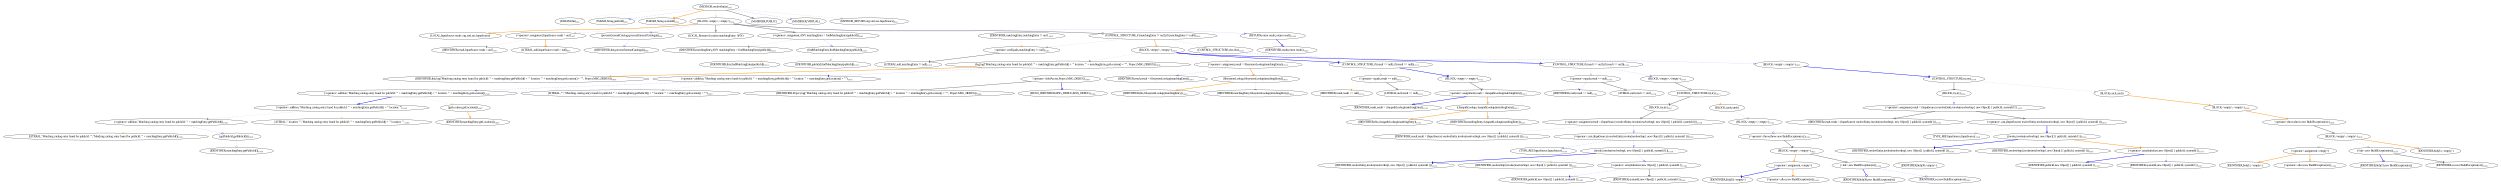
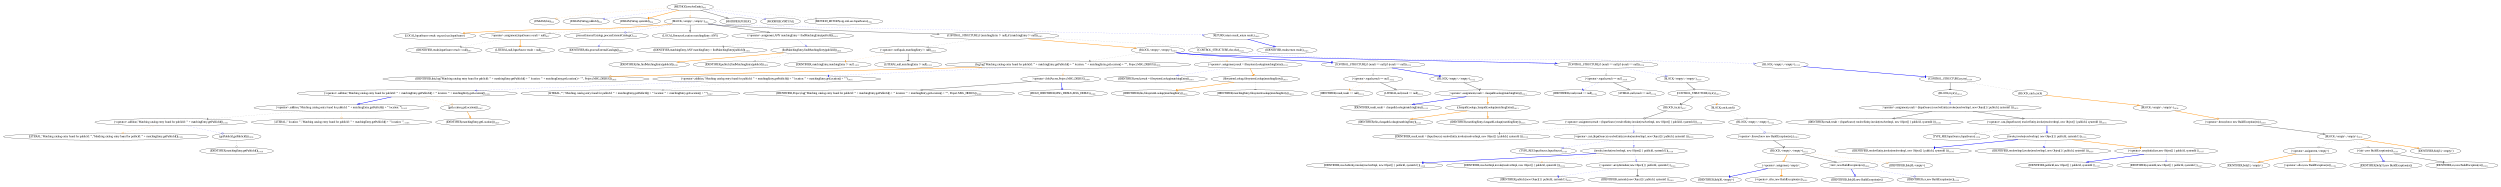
(1022, 43) -> (869, 57)
(789, 57) -> (731, 57)
(1206, 86) -> (1206, 86)
